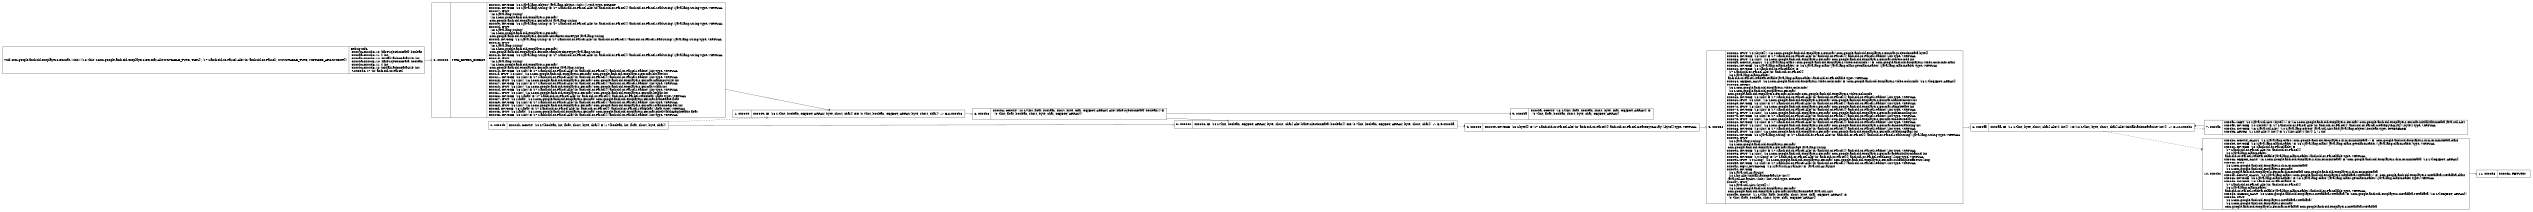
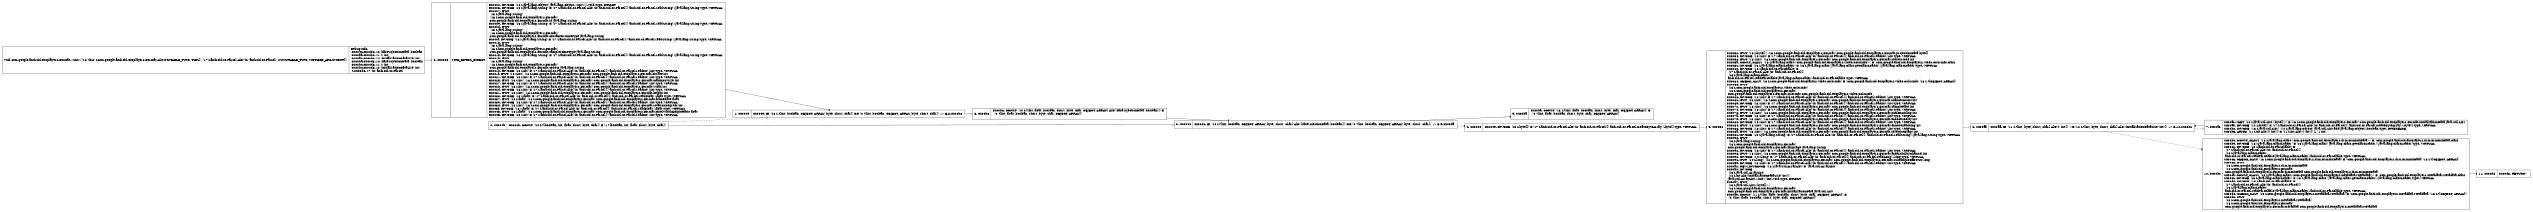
(1740, 85) -> (1738, 85)
(1338, 114) -> (1460, 119)
(1197, 119) -> (1197, 119)
(1702, 127) -> (1702, 127)
(2473, 174) -> (2473, 174)
